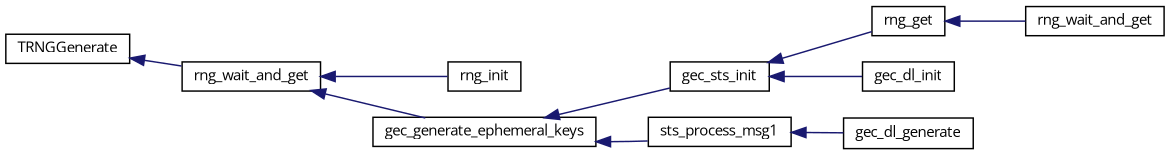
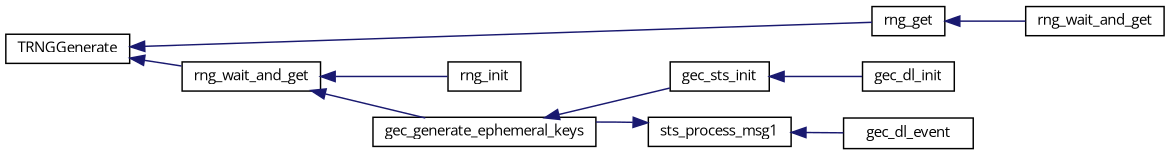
(827, 45) -> (508, 34)
(908, 133) -> (908, 133)
(629, 141) -> (614, 122)
